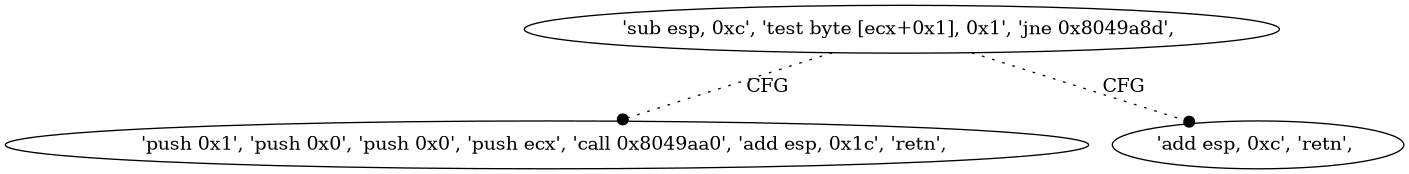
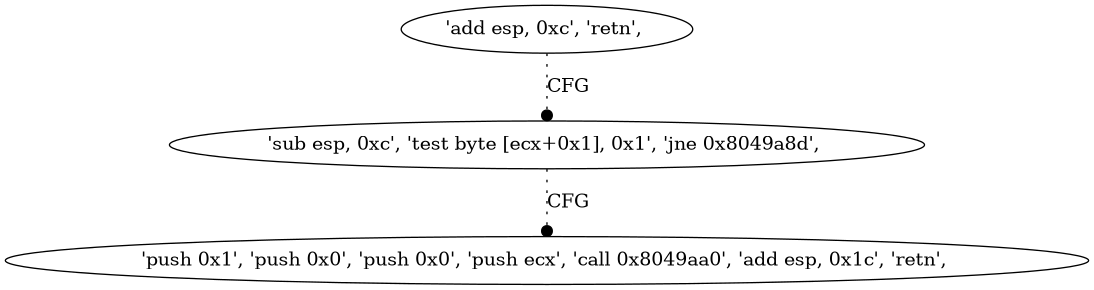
(1078, 86) -> (547, 82)
